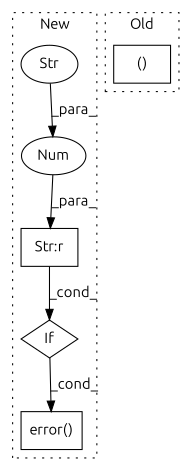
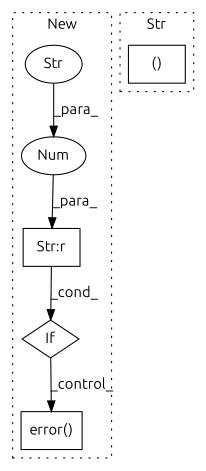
(142, 25) -> (157, 25)
(75, 385) -> (82, 385)
